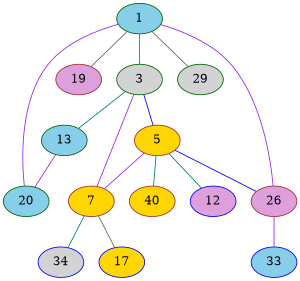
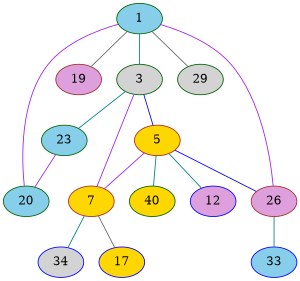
(64, 140) -> (64, 140)
(152, 201) -> (152, 201)
(274, 232) -> (274, 232)
